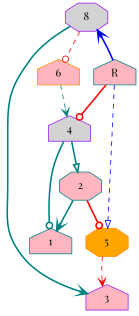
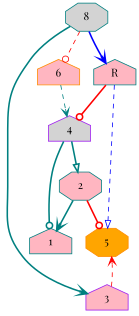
(87, 17) -> (87, 17)
(108, 48) -> (95, 44)
(102, 268) -> (112, 276)
